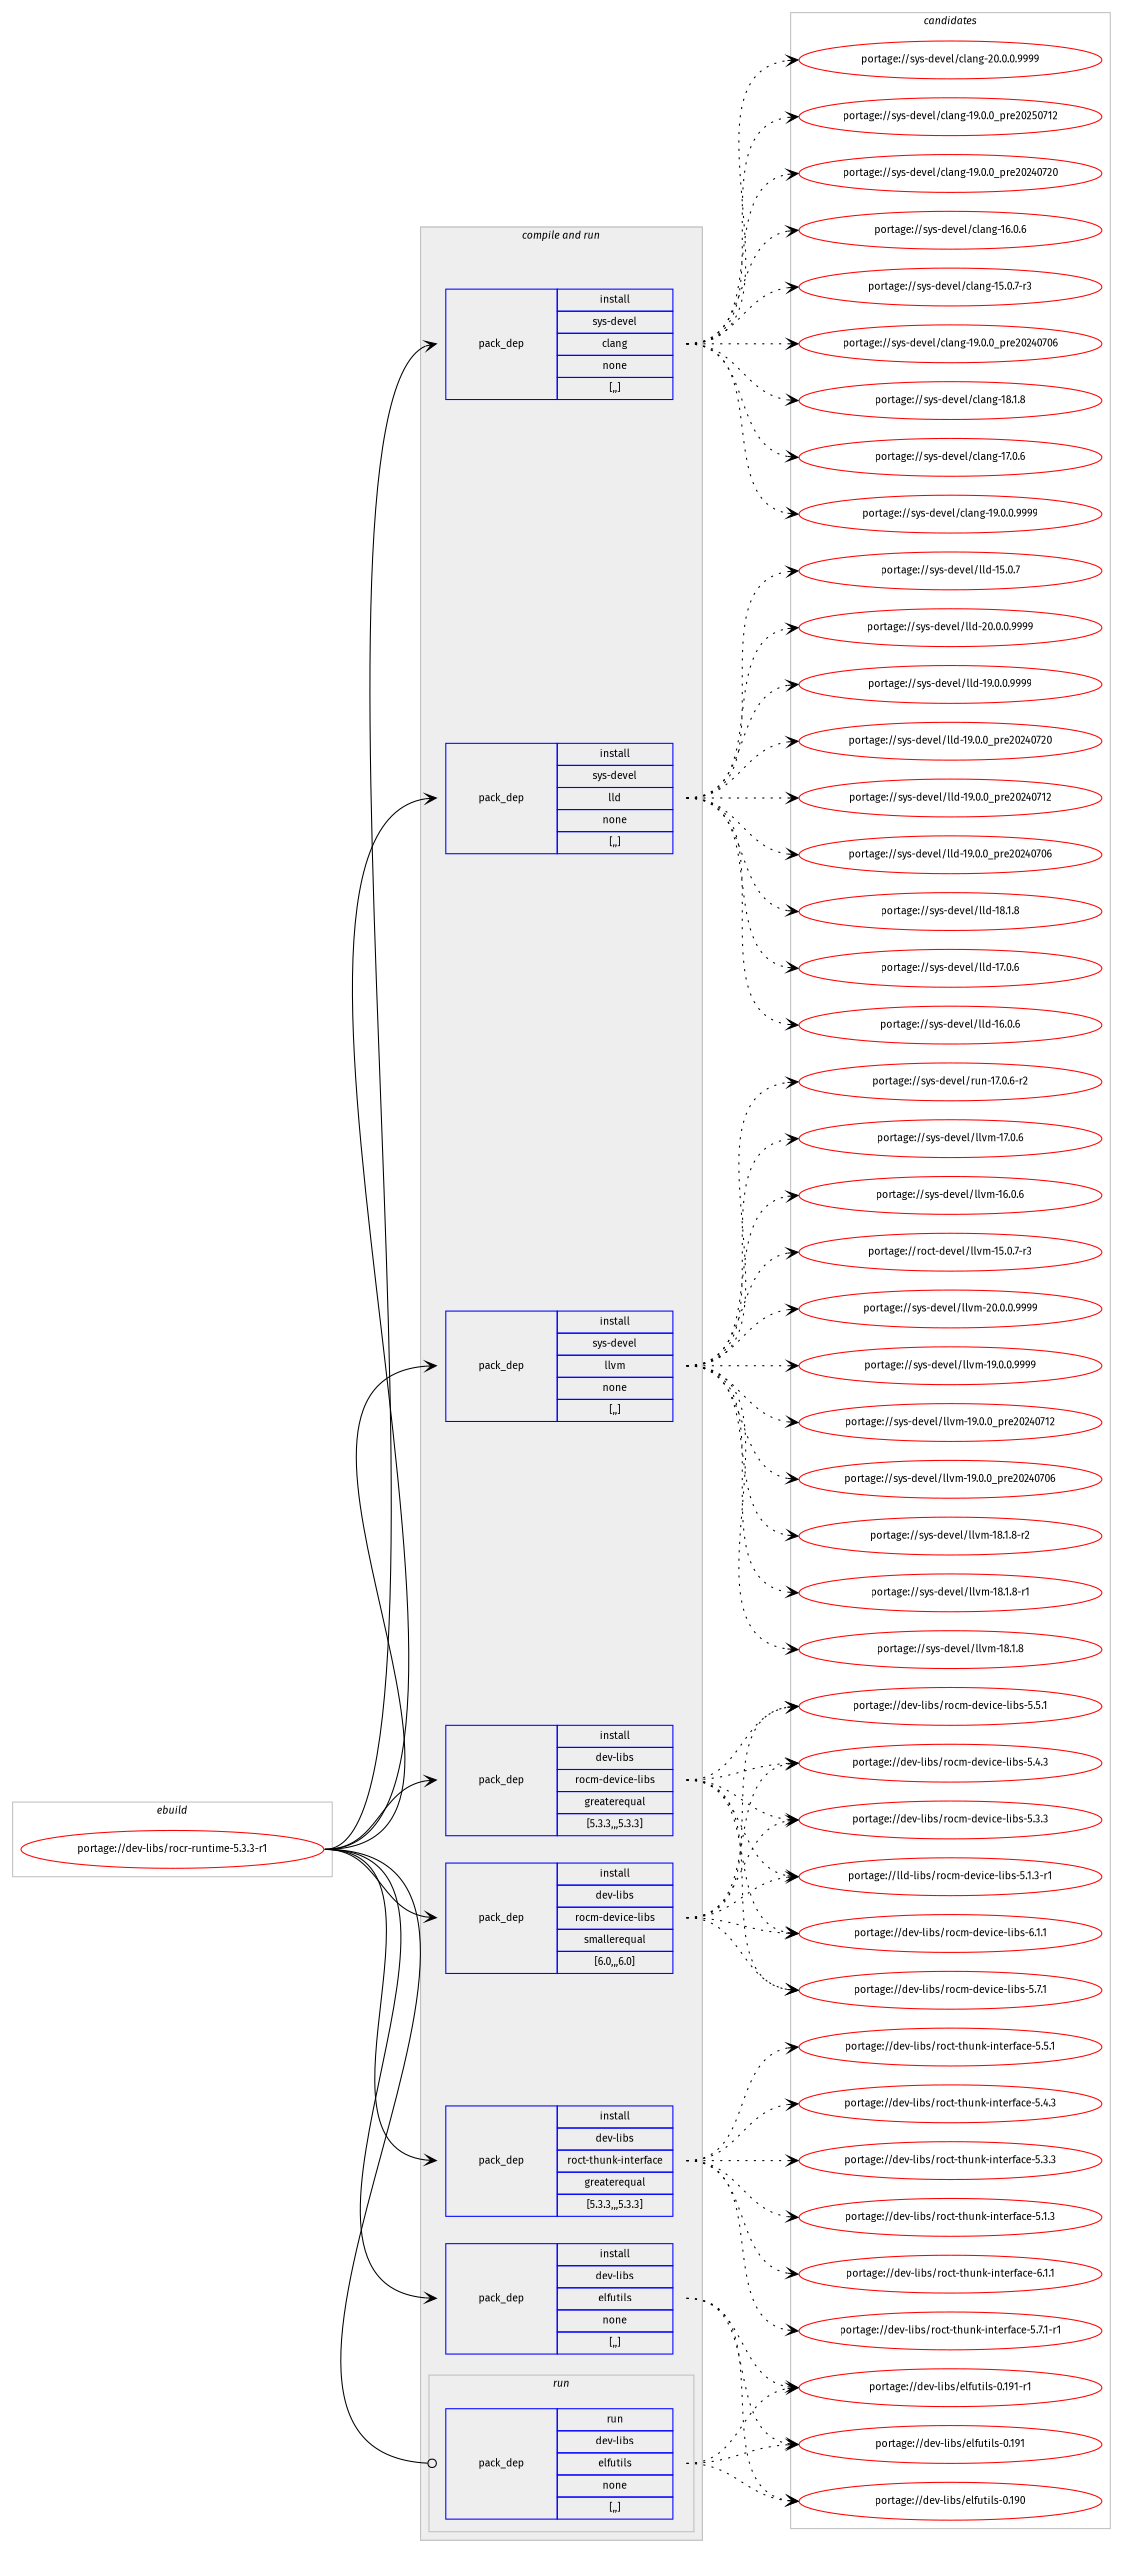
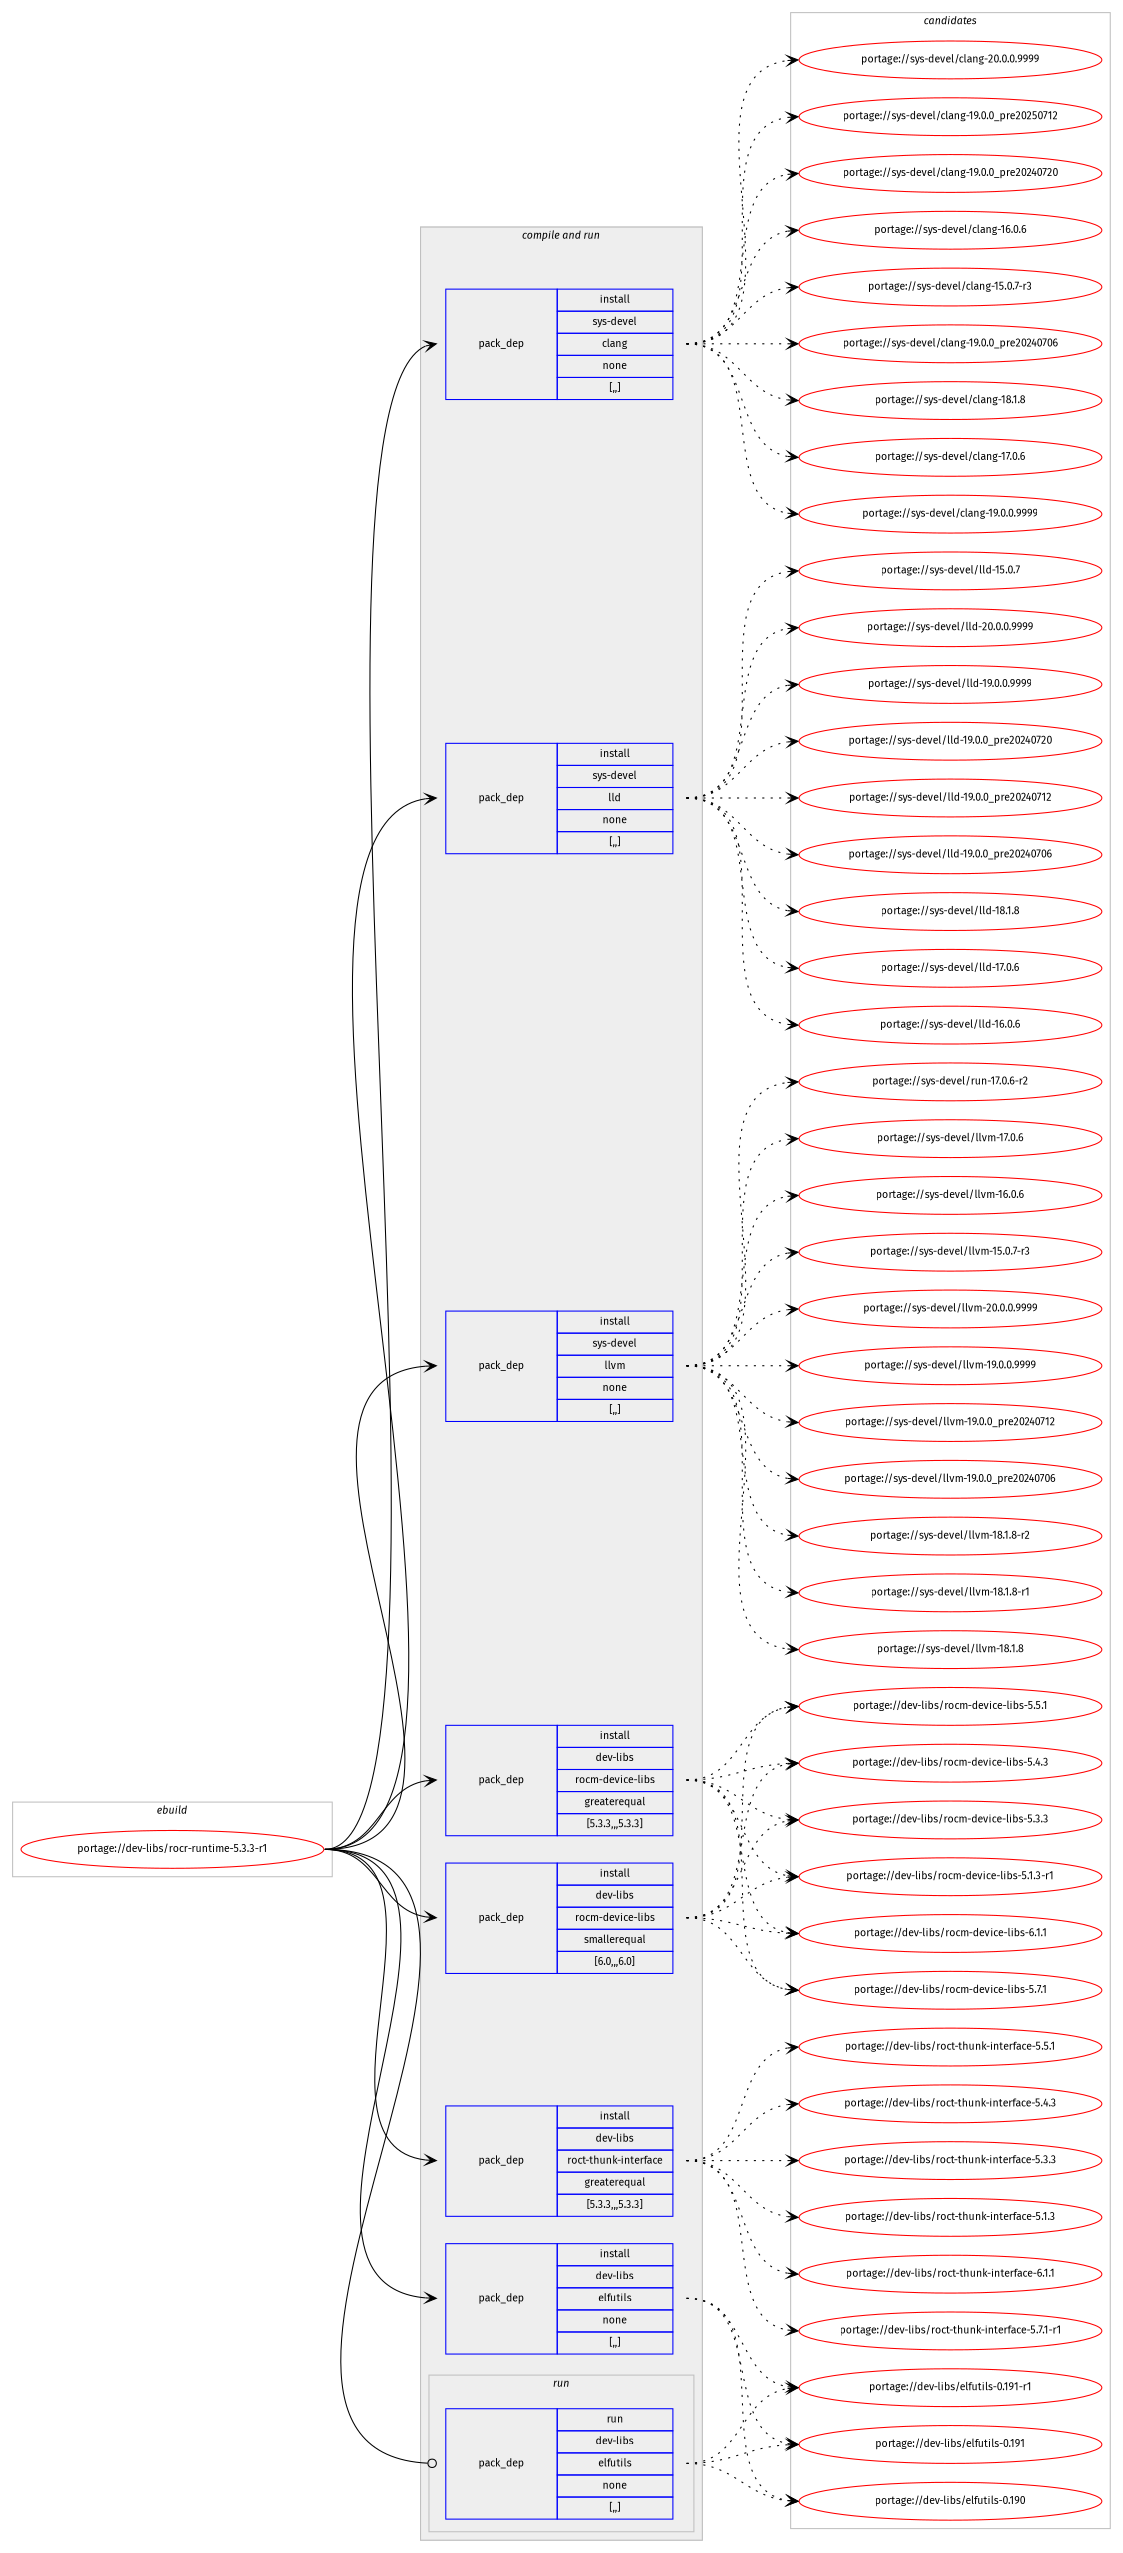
(950, 1252) -> (950, 1252)
(950, 1877) -> (950, 1877)
